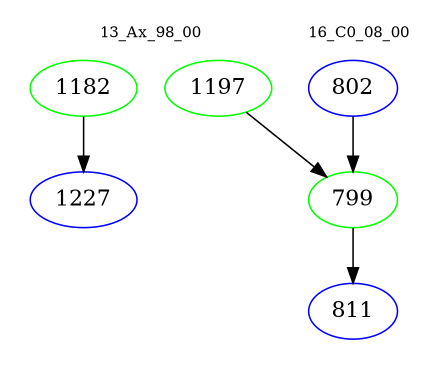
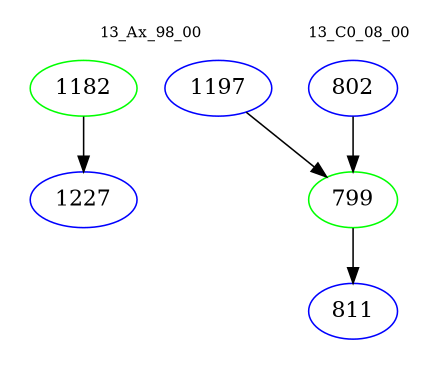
(359, 33) -> (359, 33)
(218, 88) -> (218, 88)
